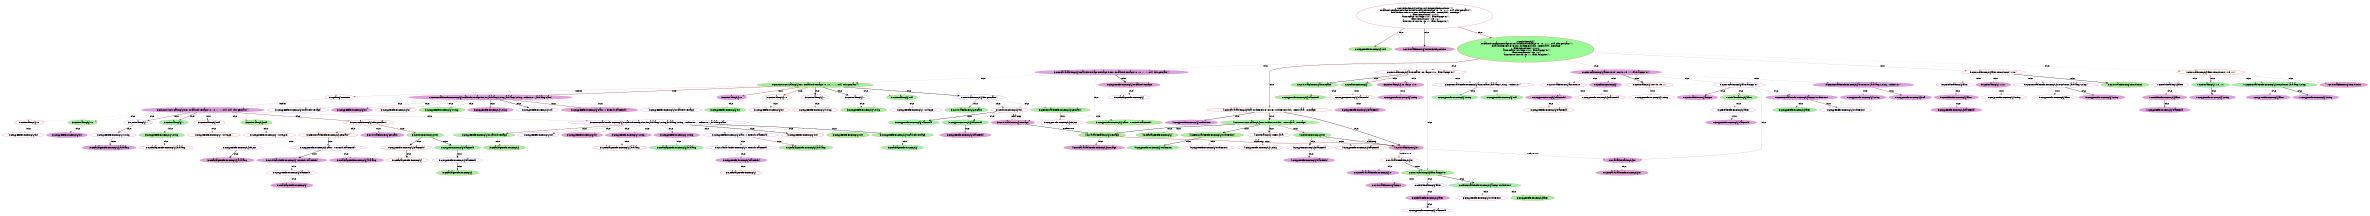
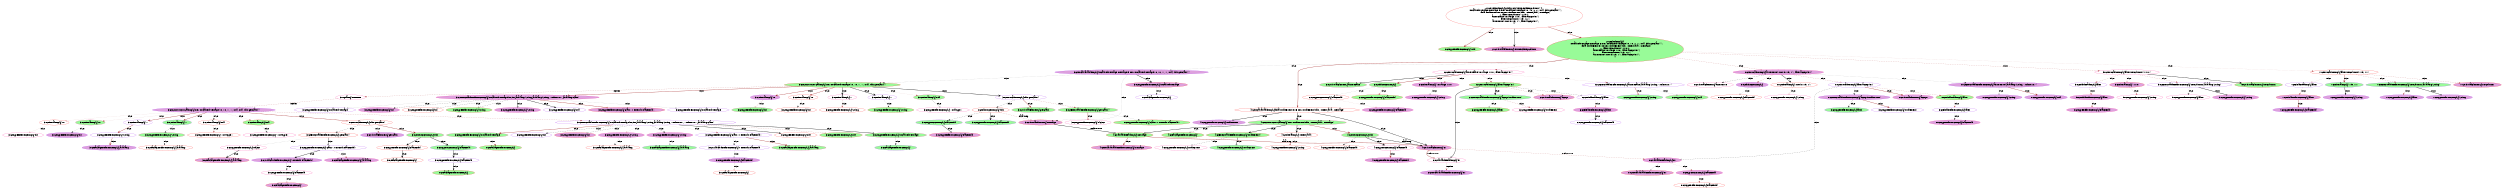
(1578, 91) -> (1680, 166)
(1390, 166) -> (1450, 166)
(1413, 166) -> (1455, 114)
